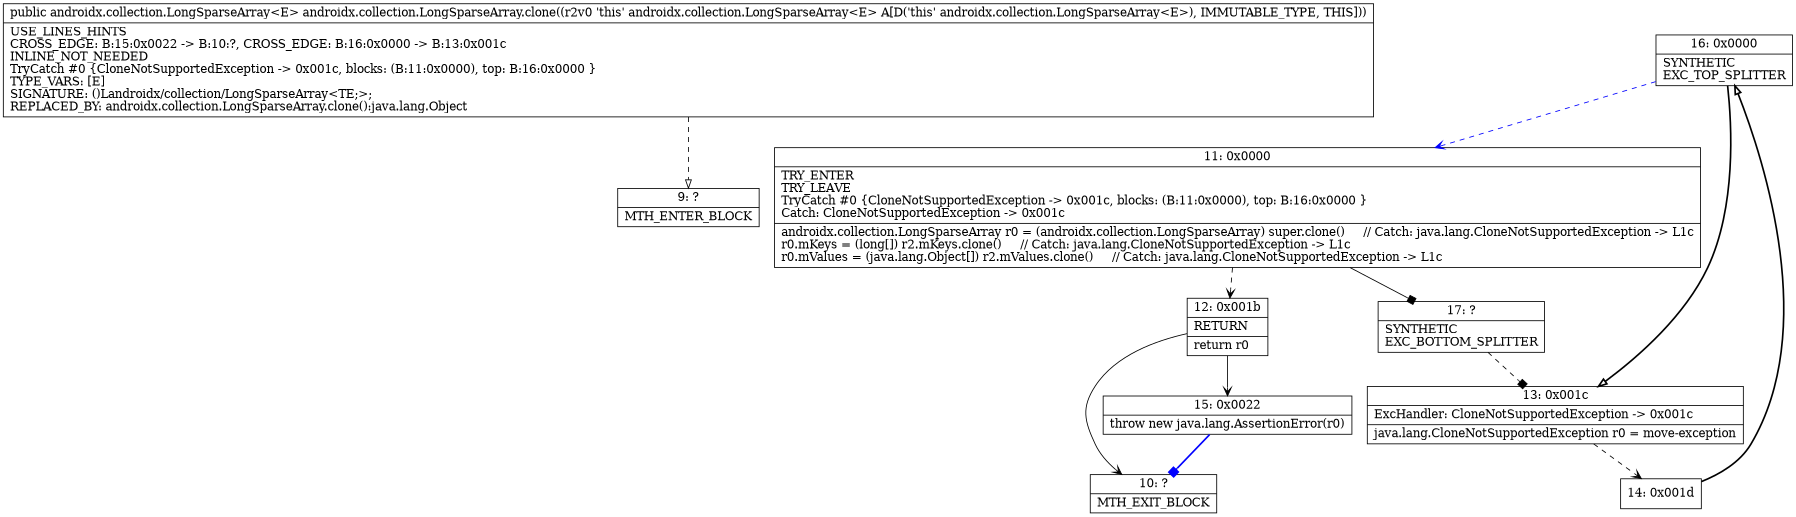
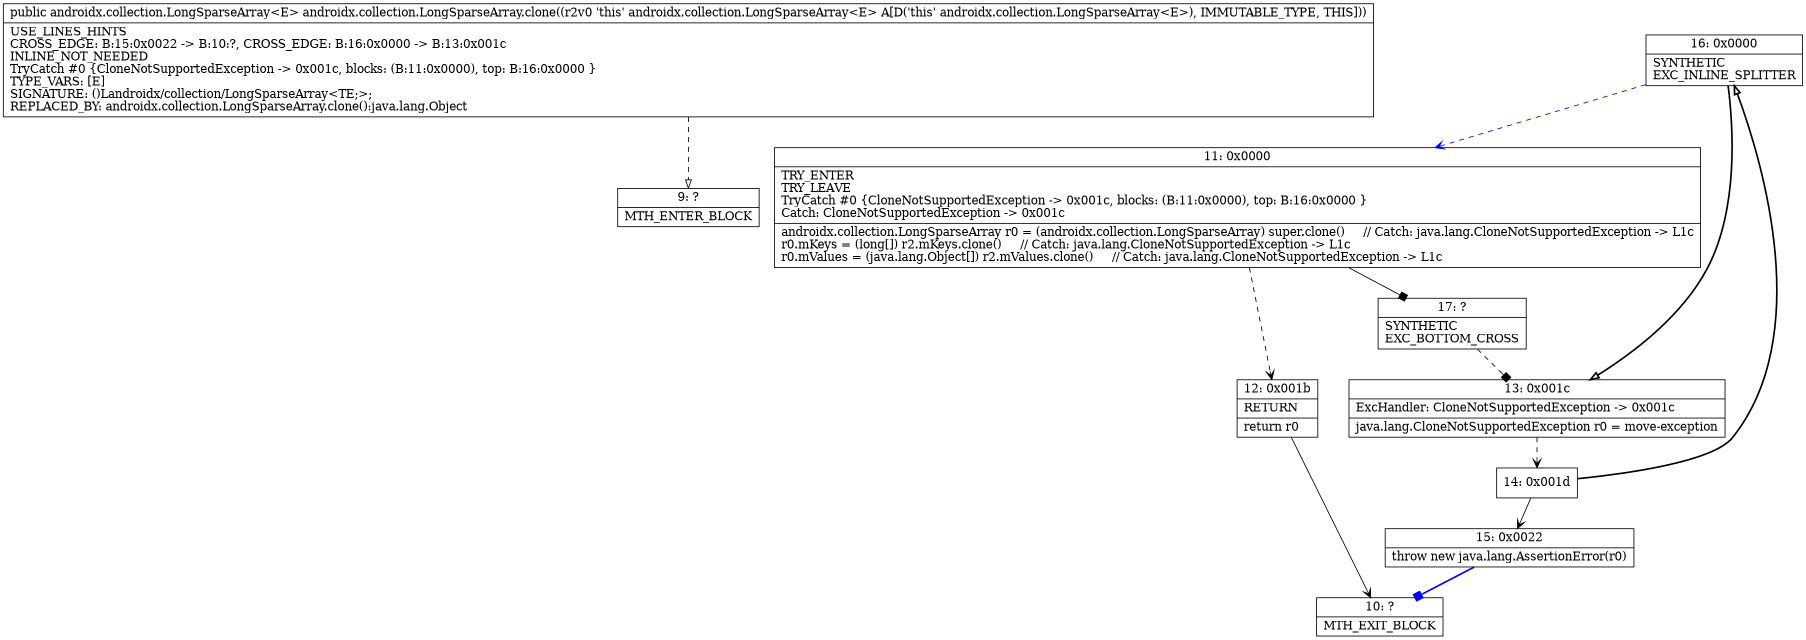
(1724, 76) -> (1724, 76)
(1461, 342) -> (1452, 339)
(1228, 372) -> (1526, 509)
